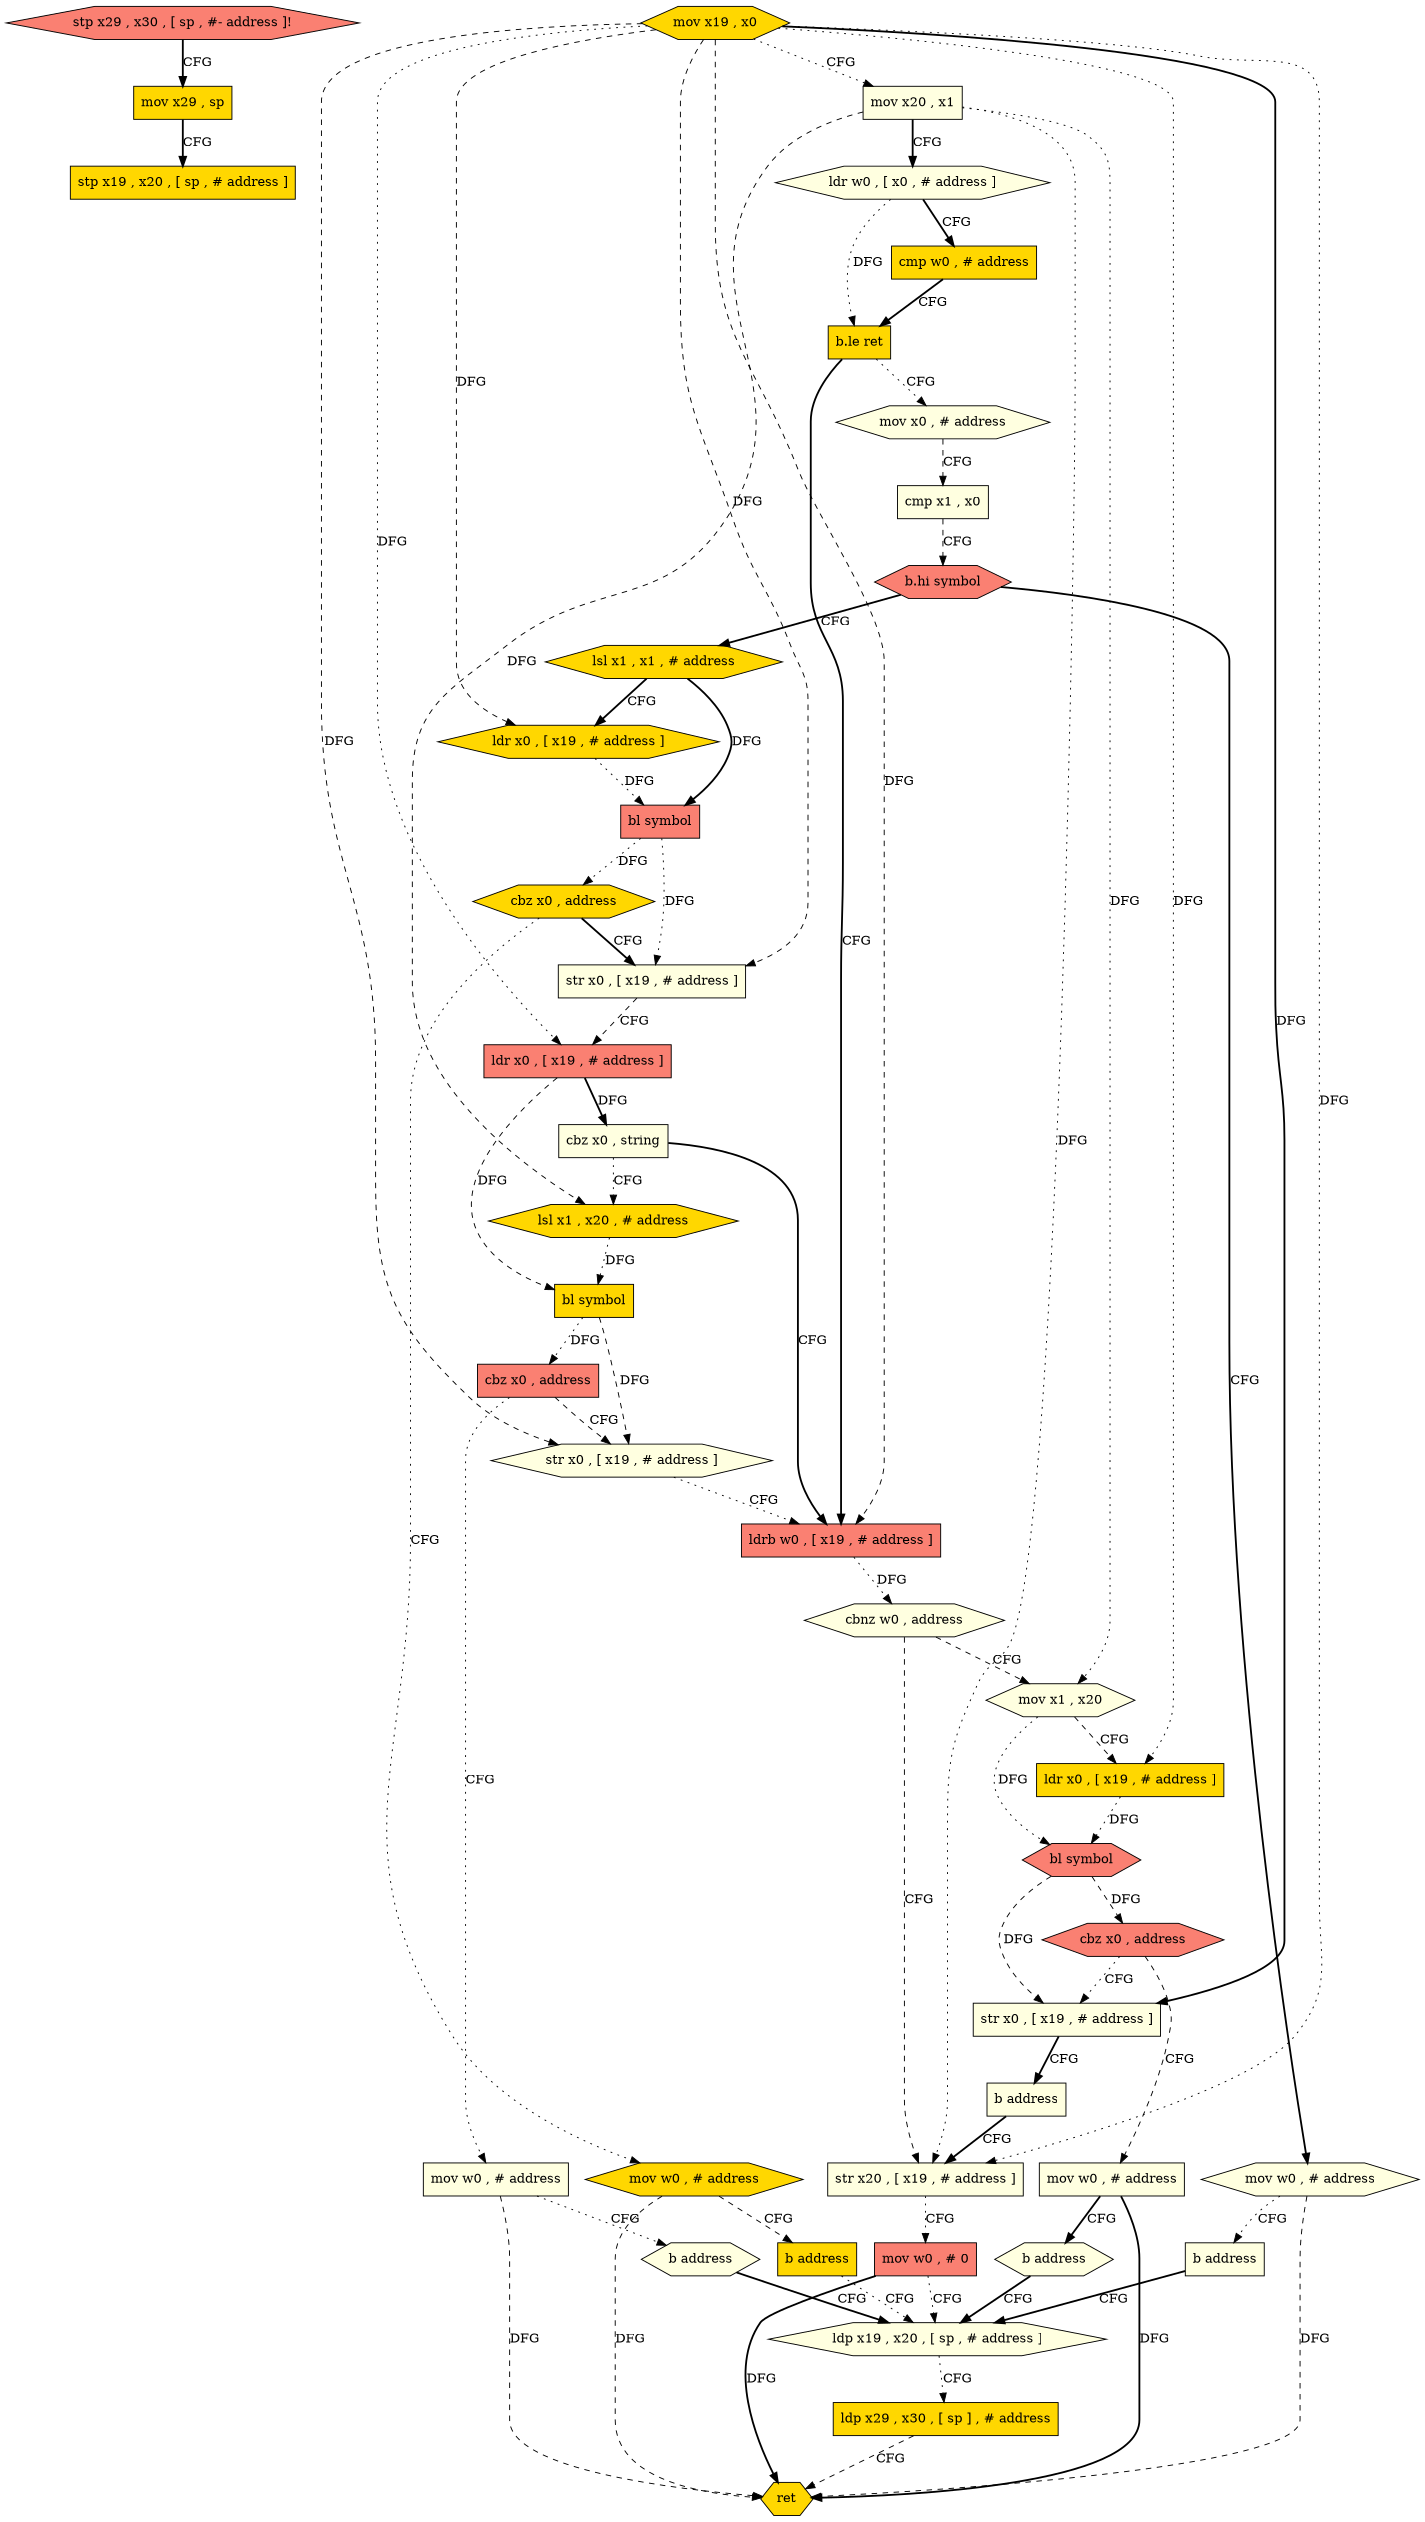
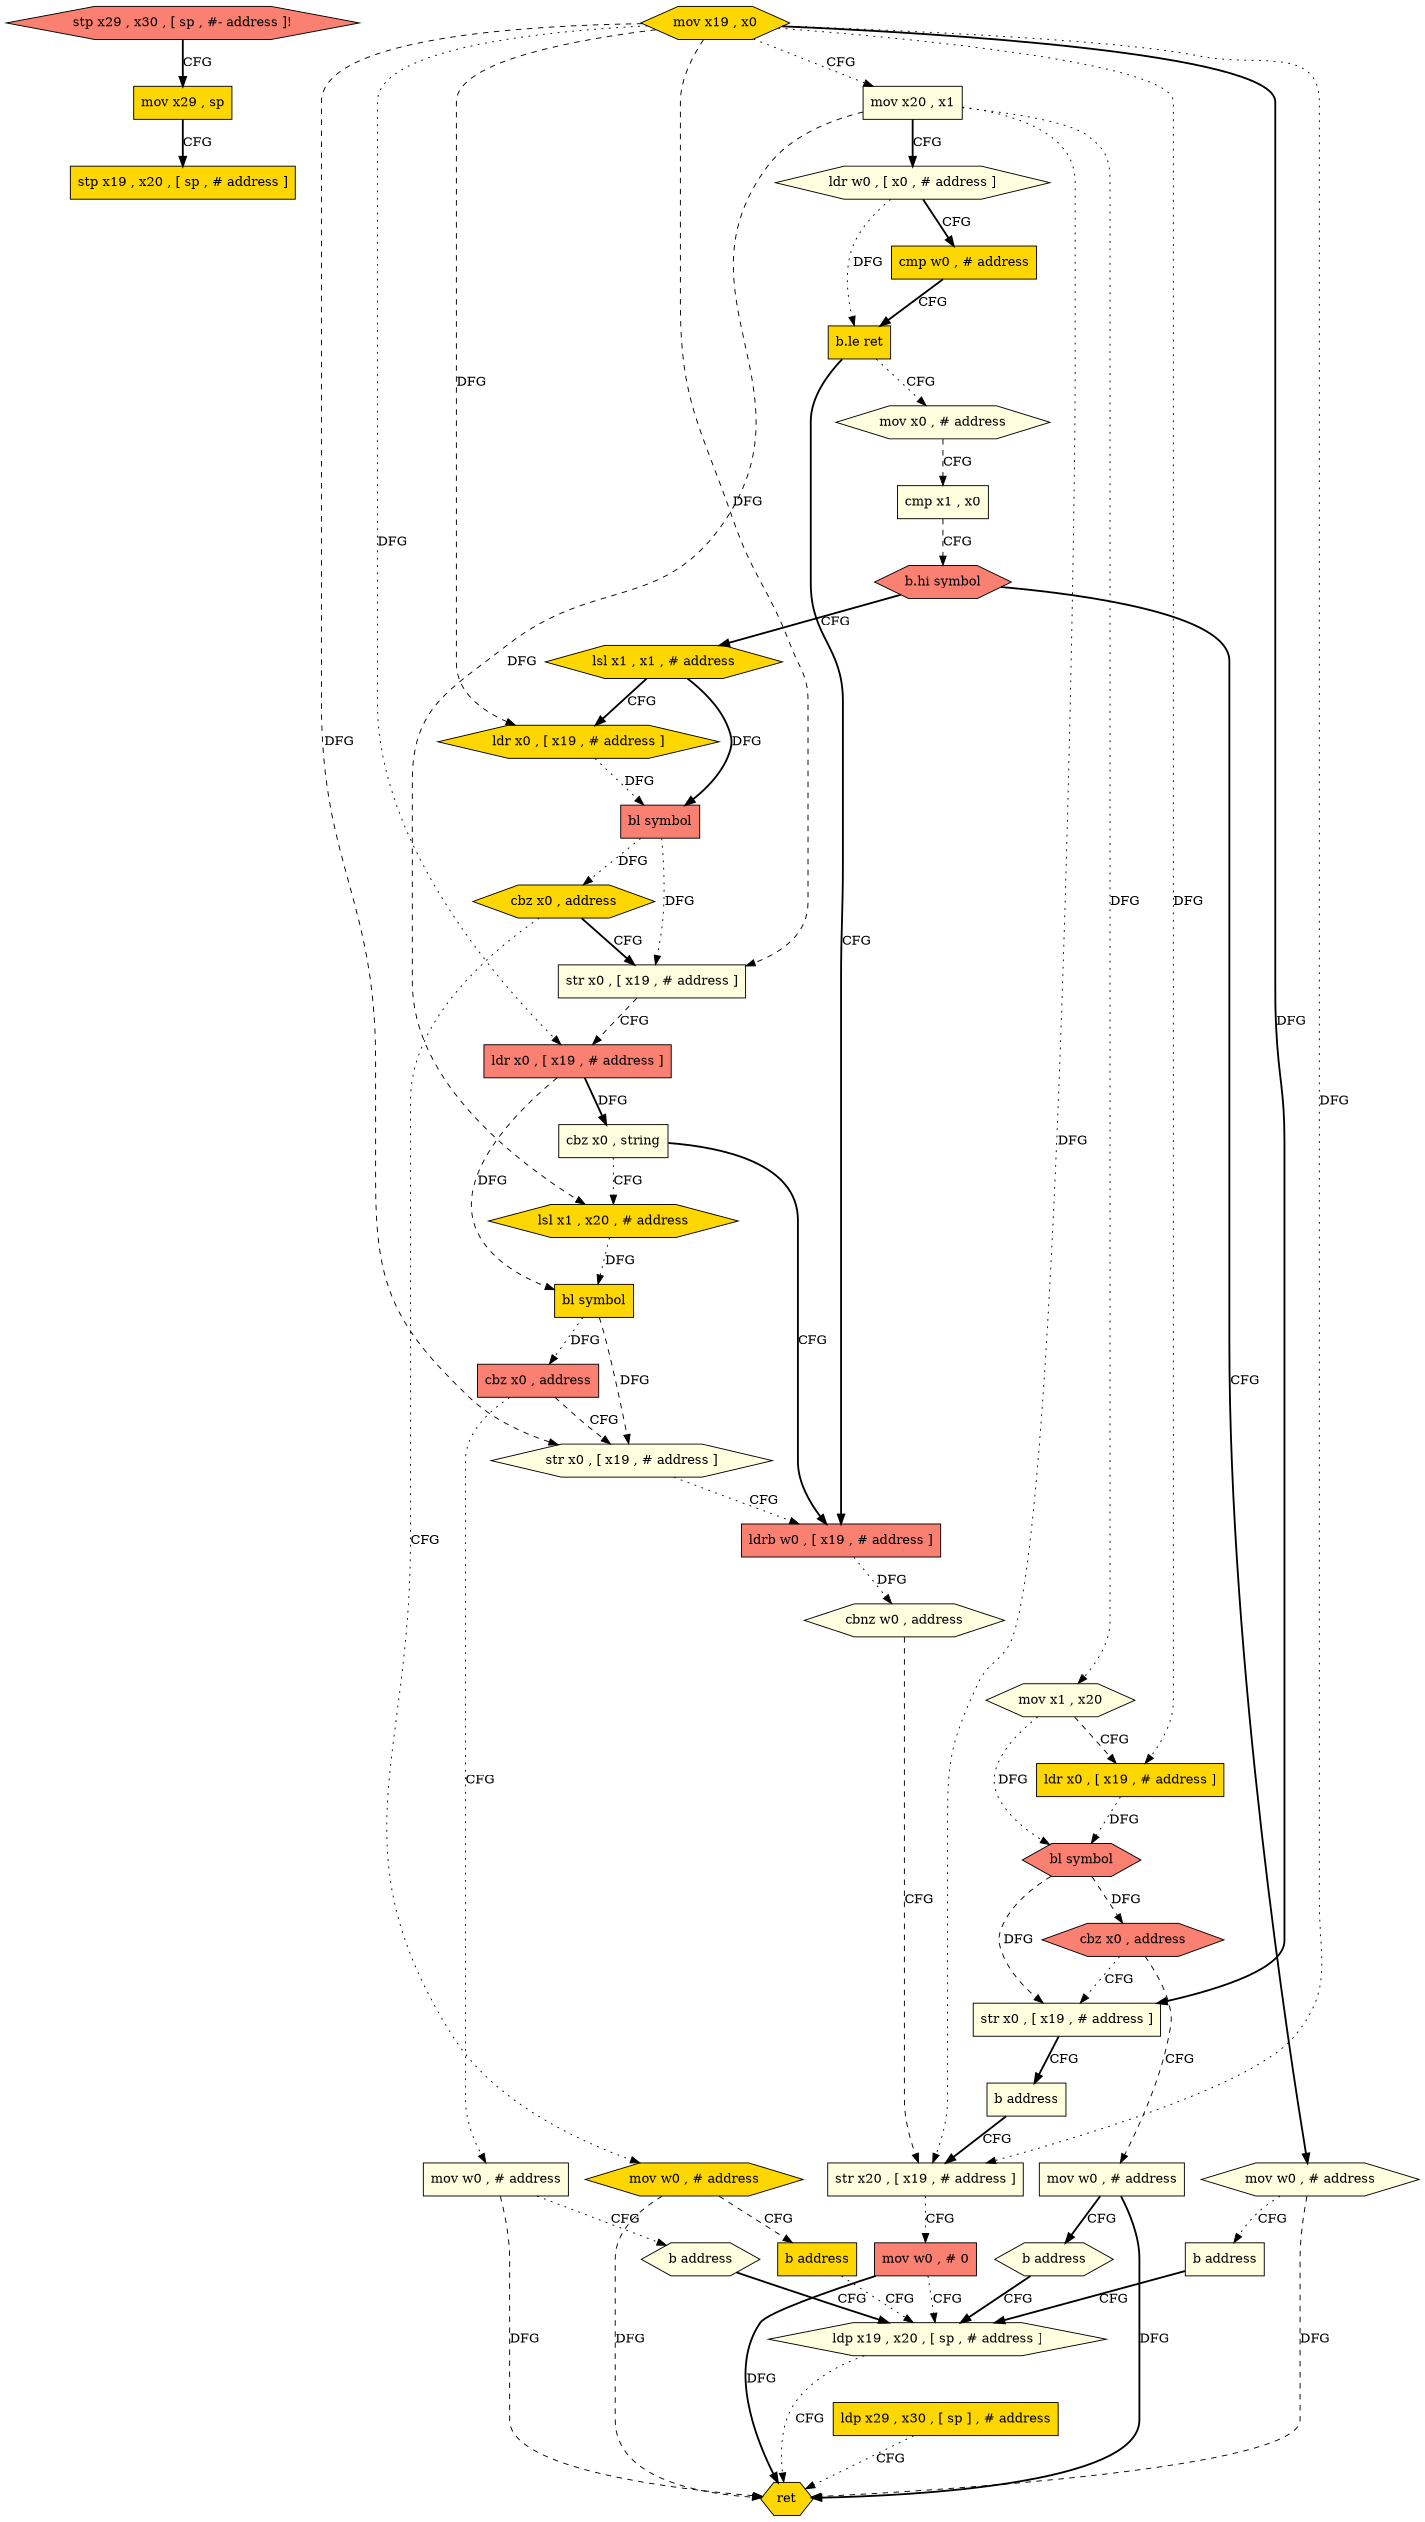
(884, 763) -> none
(978, 1658) -> none
(941, 2375) -> (799, 2398)
(864, 2460) -> (864, 2460)
